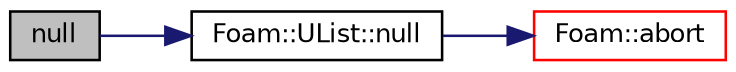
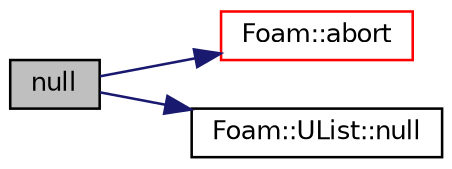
(475, 36) -> (147, 67)
